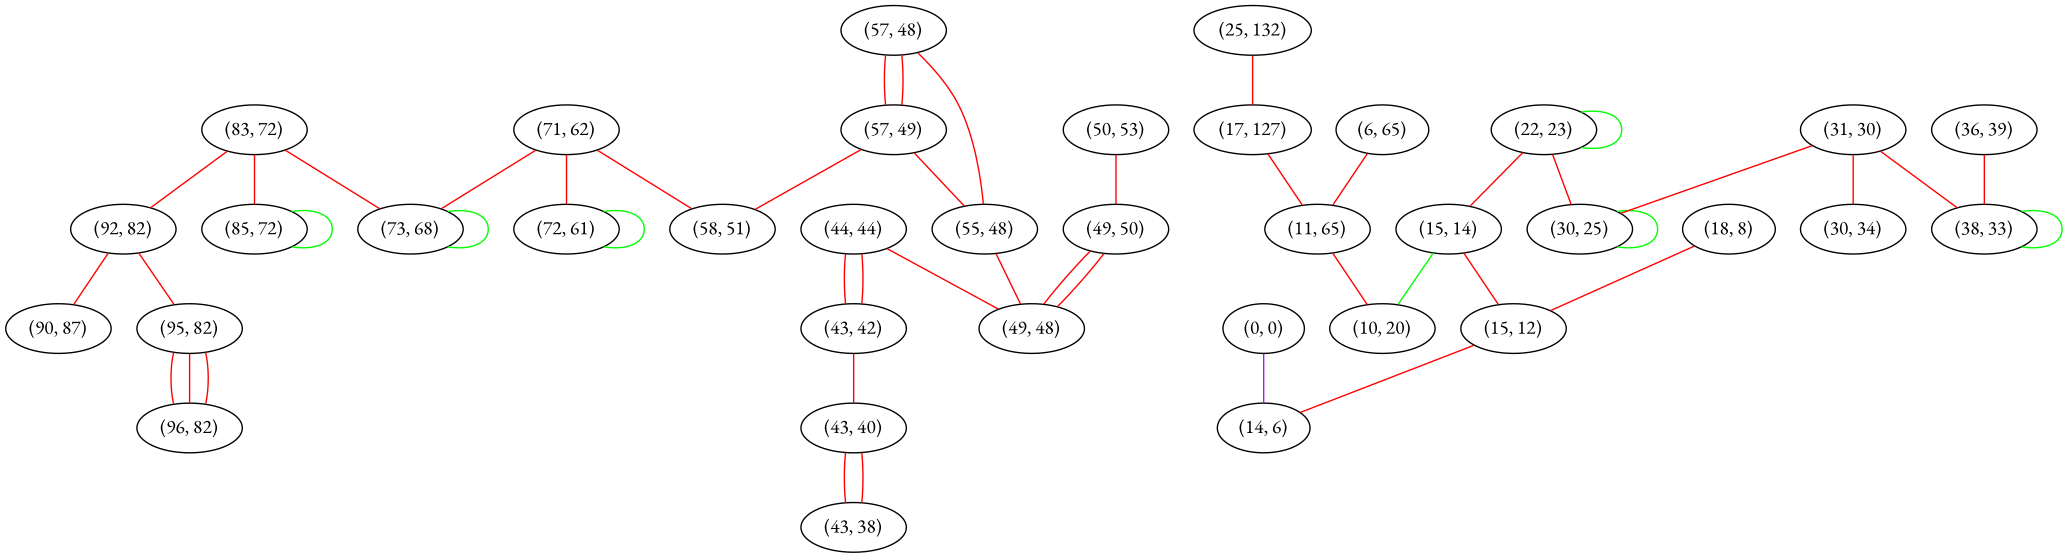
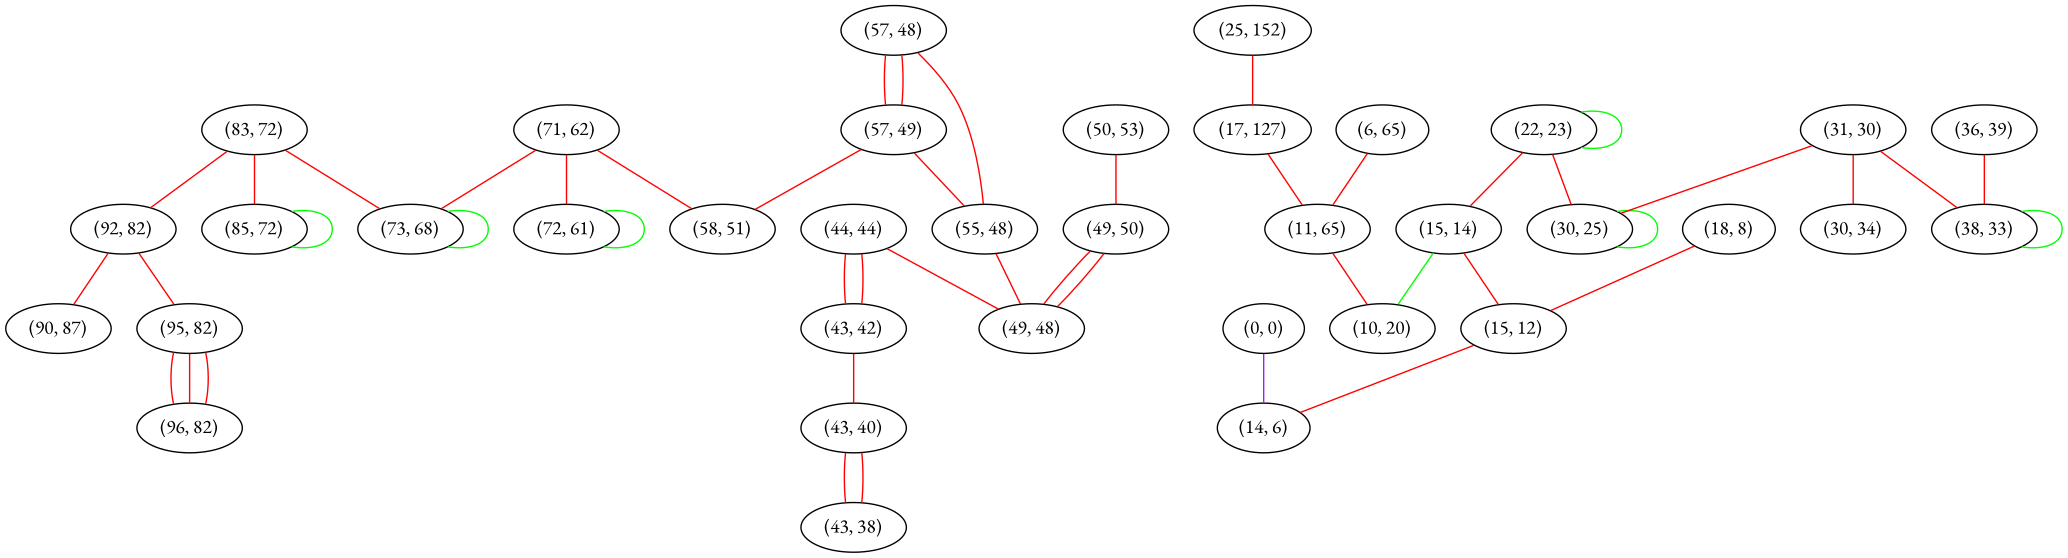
(1253, 30) -> (1253, 30)
